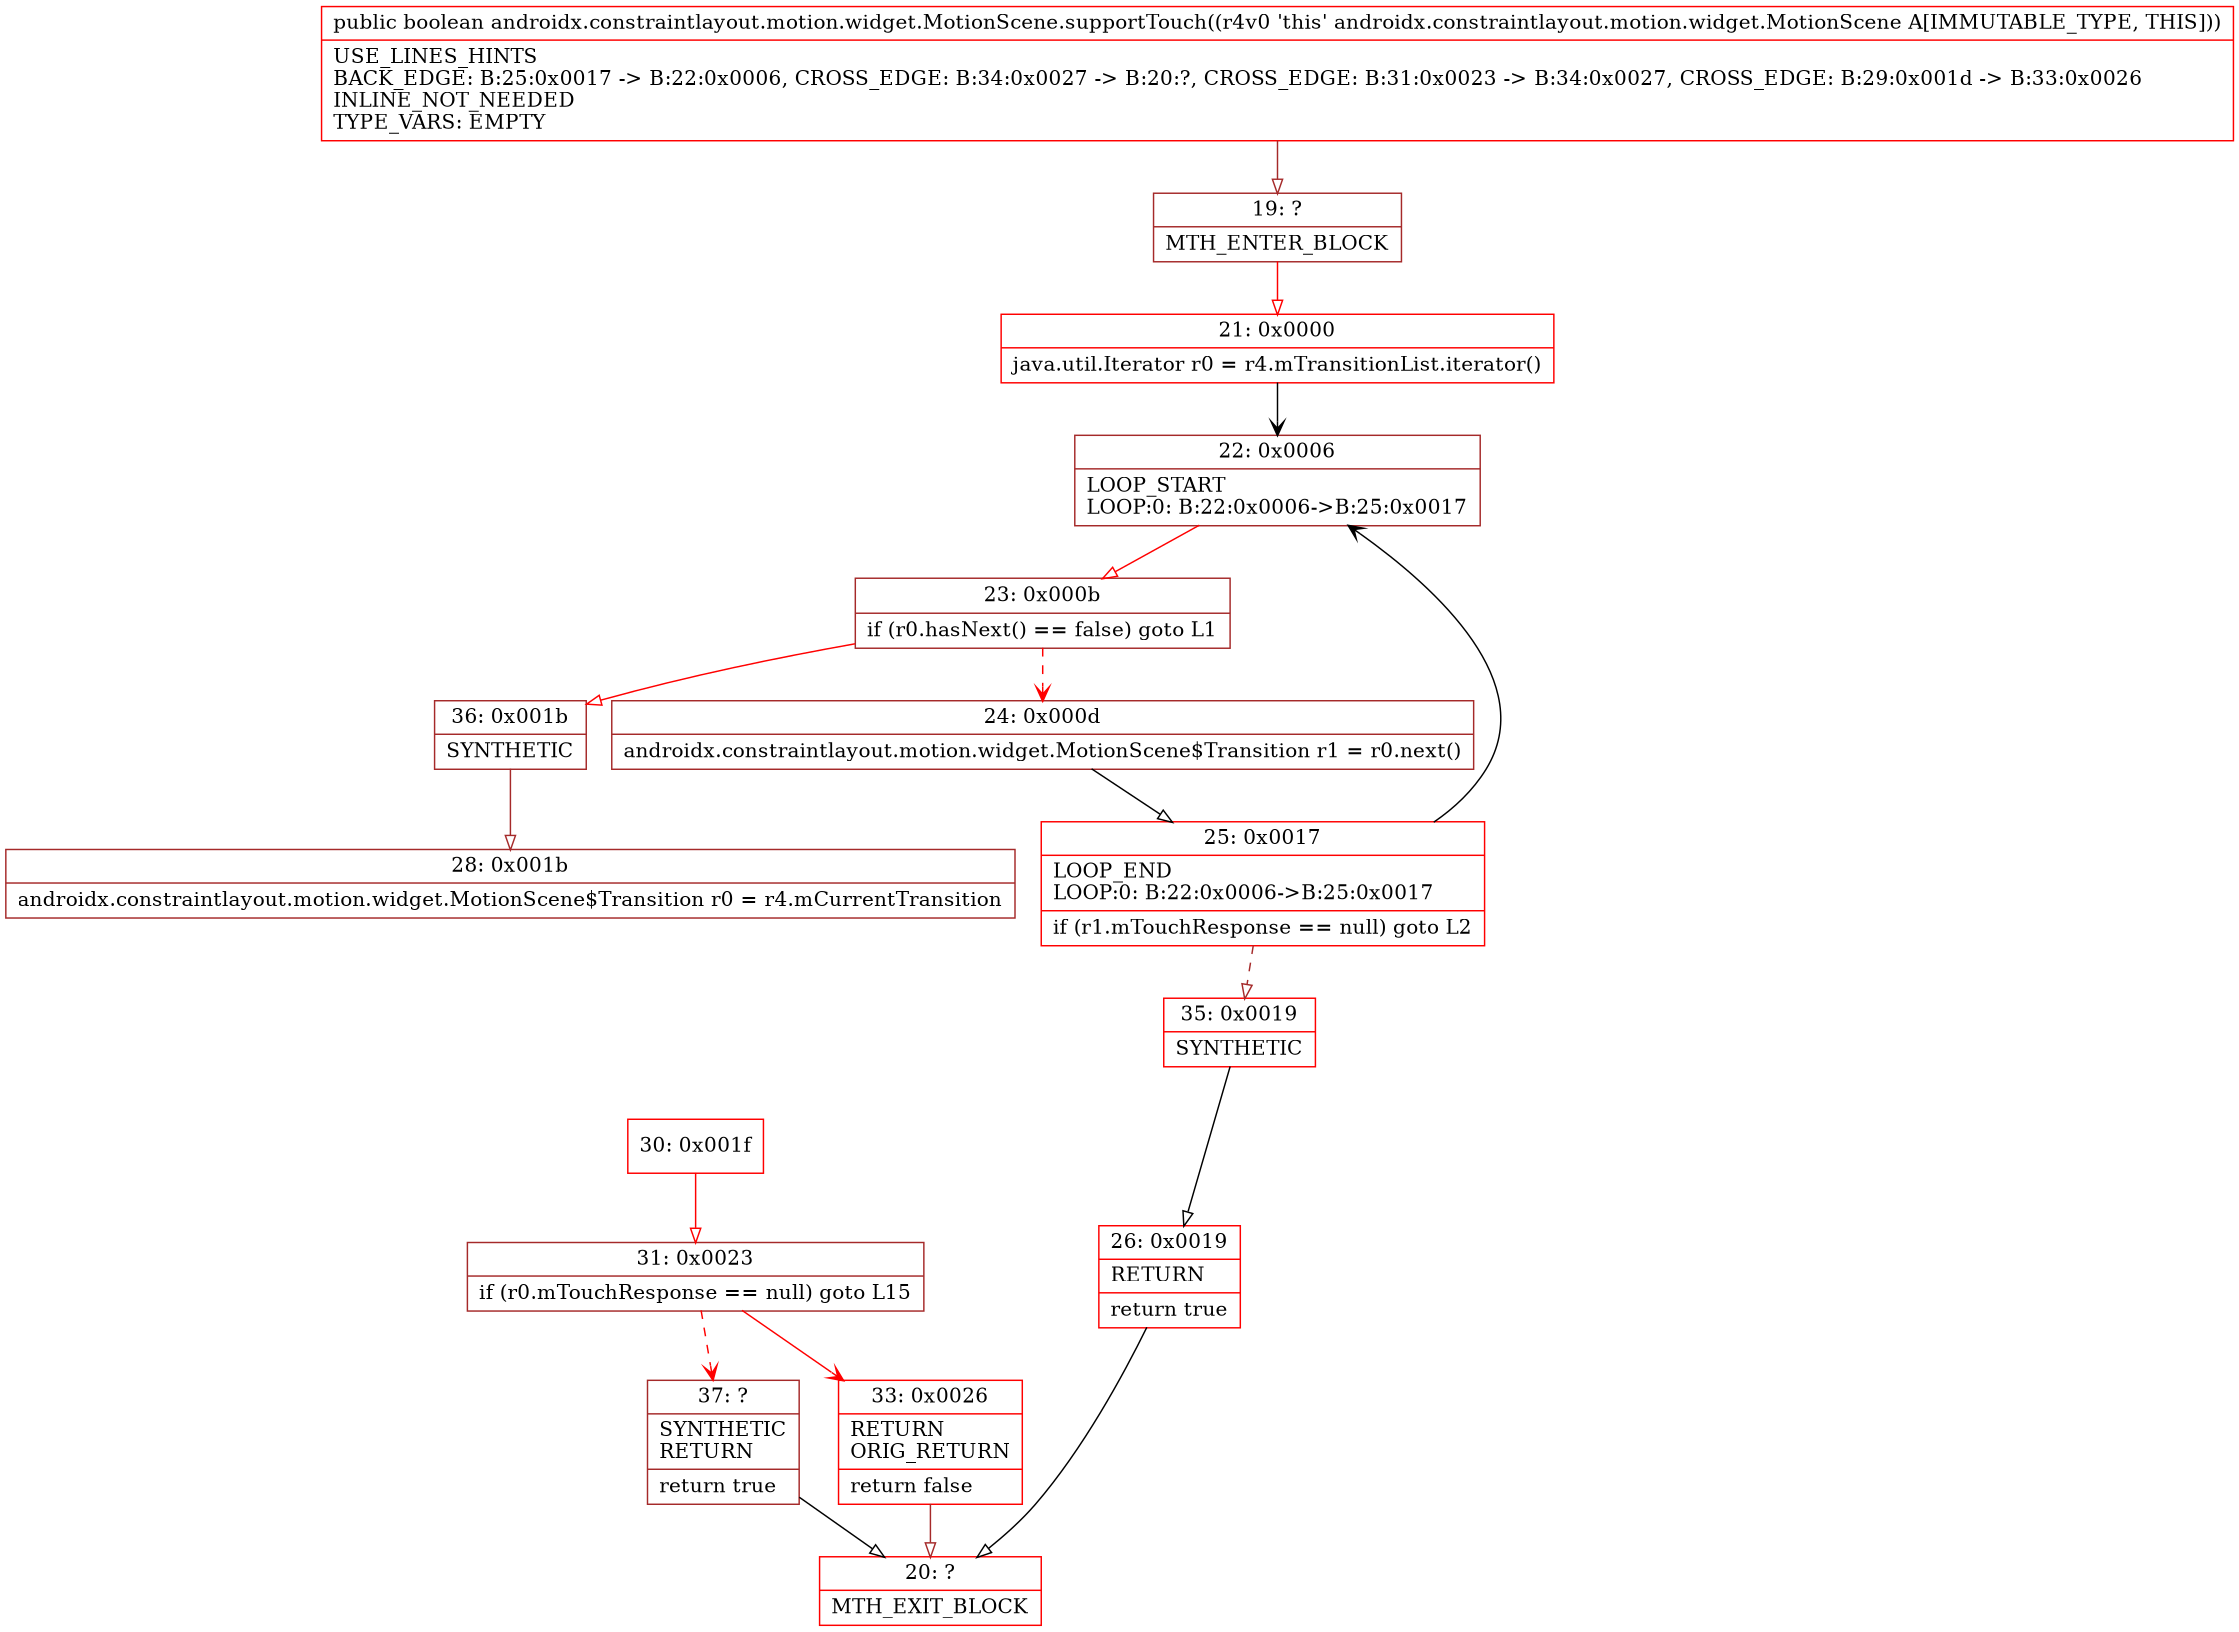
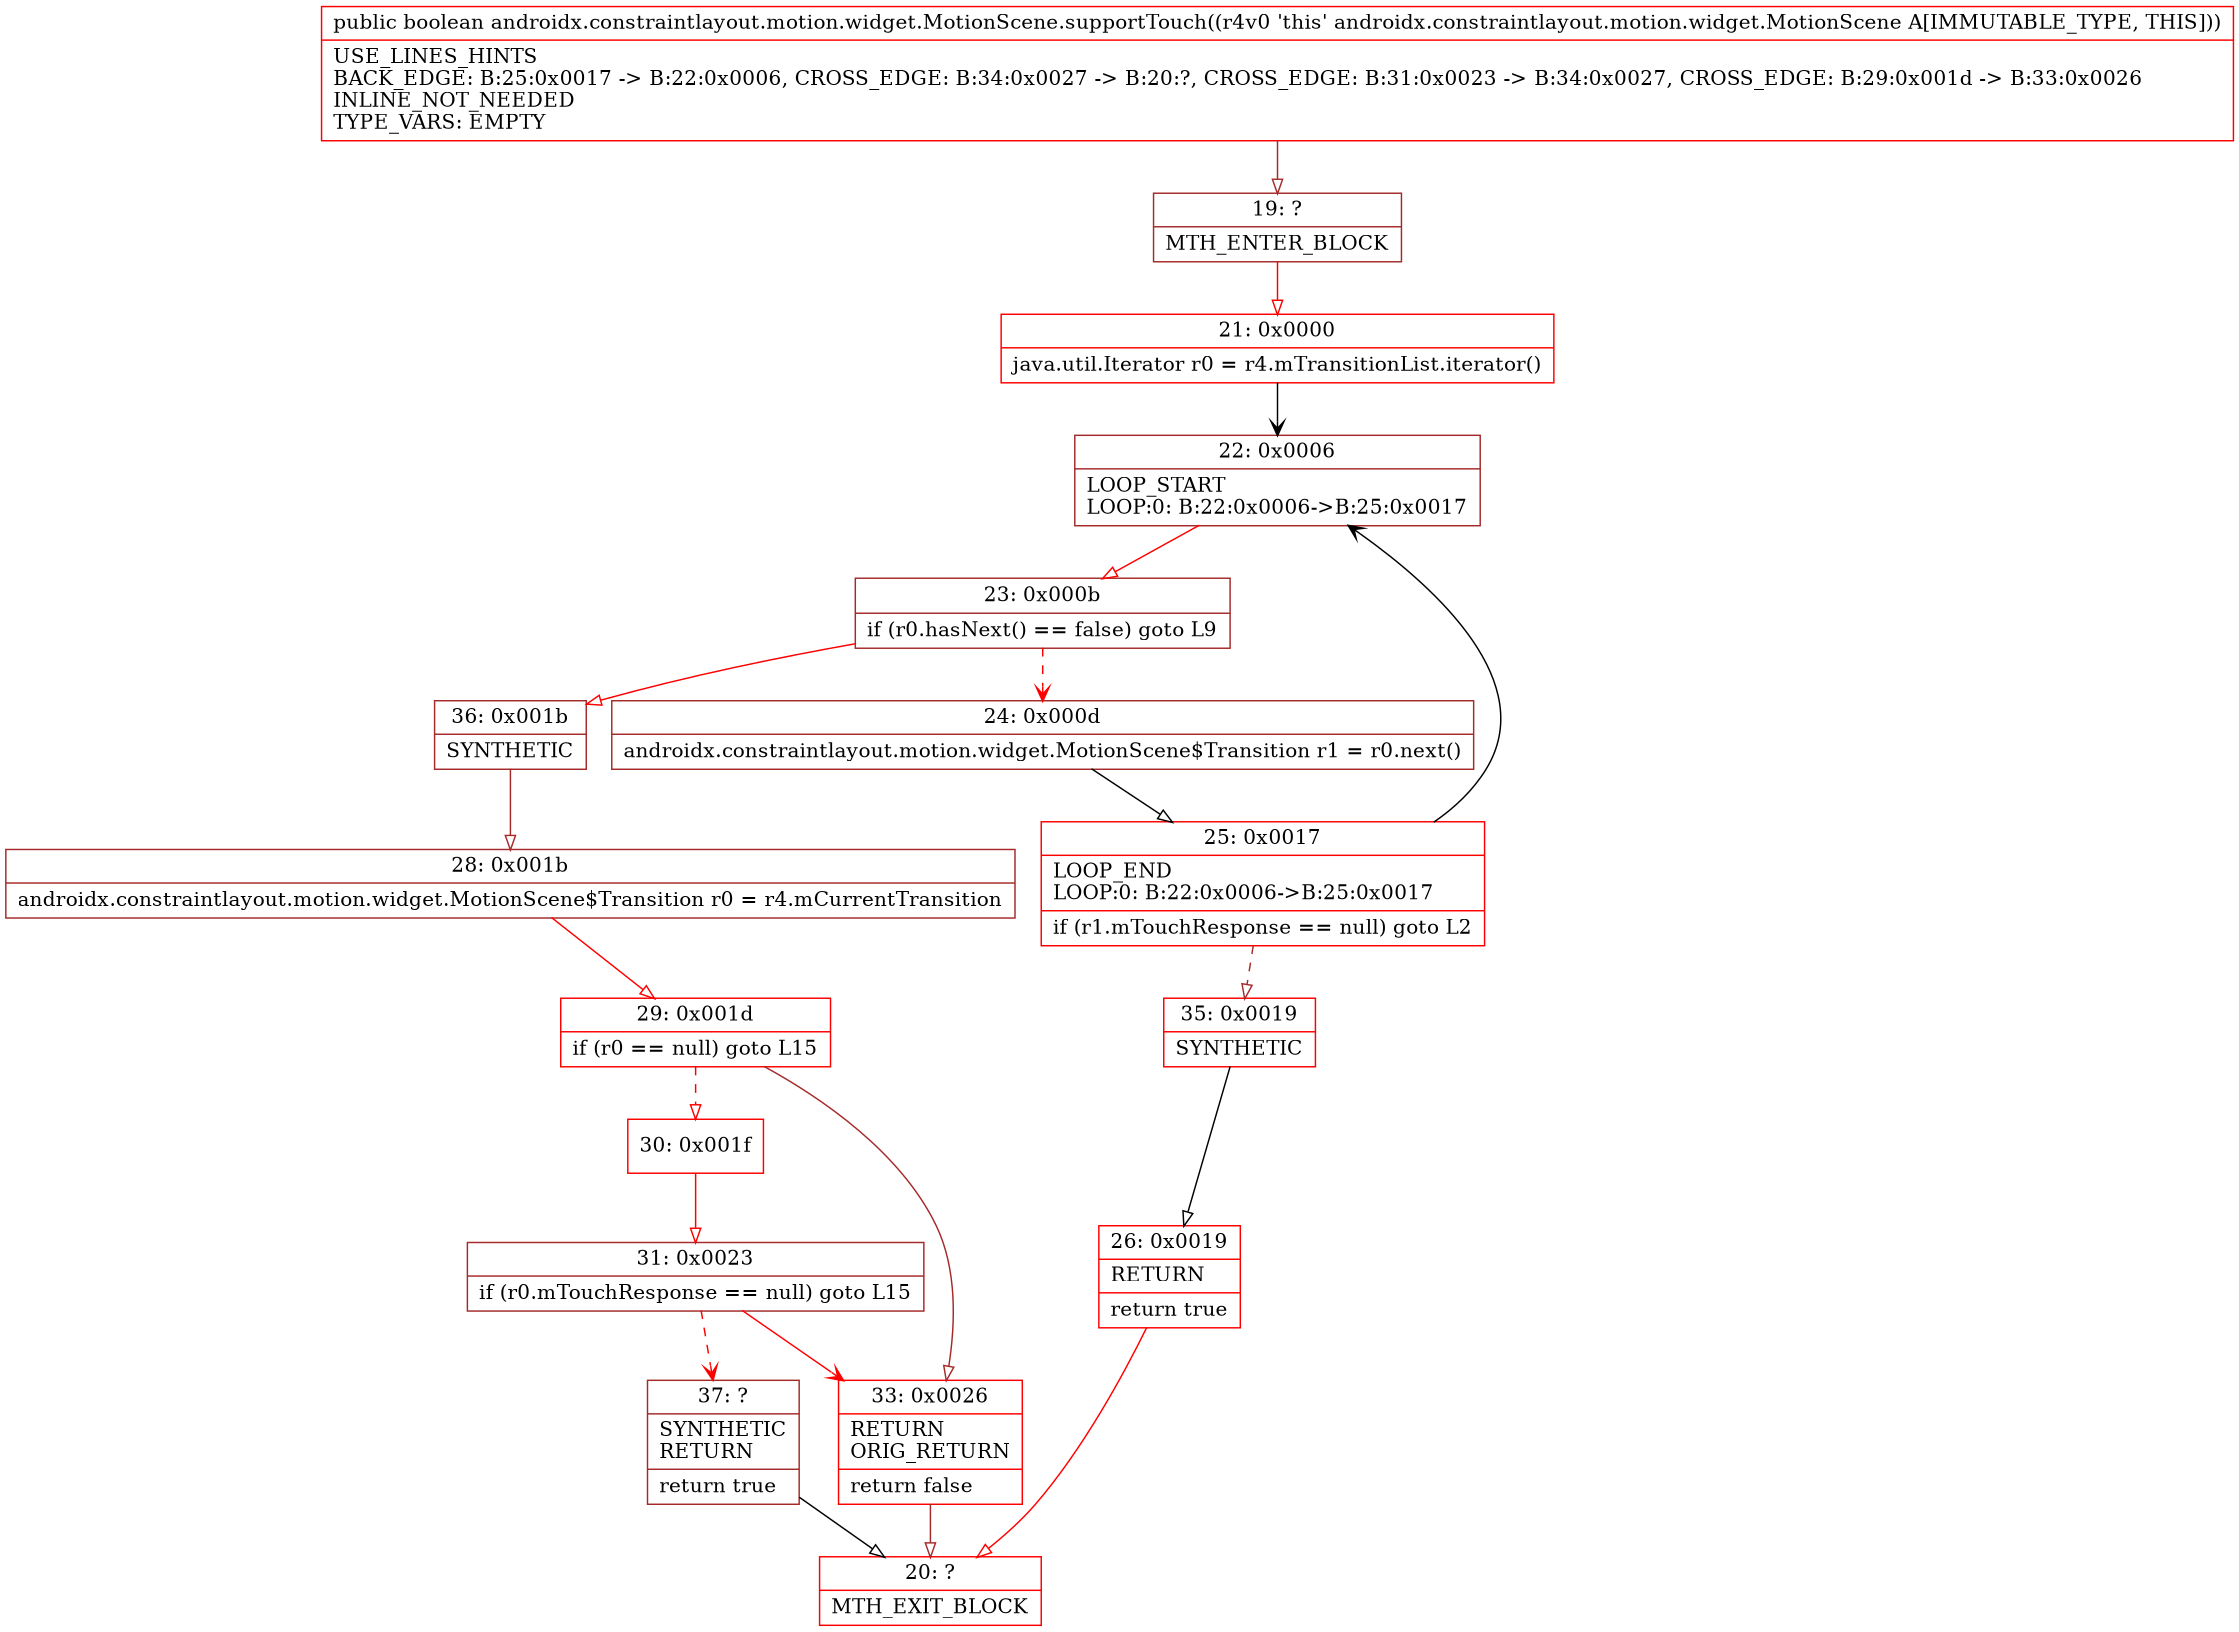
(1043, 630) -> (1043, 630)
none -> (696, 1032)
(1079, 1446) -> (1079, 1446)
